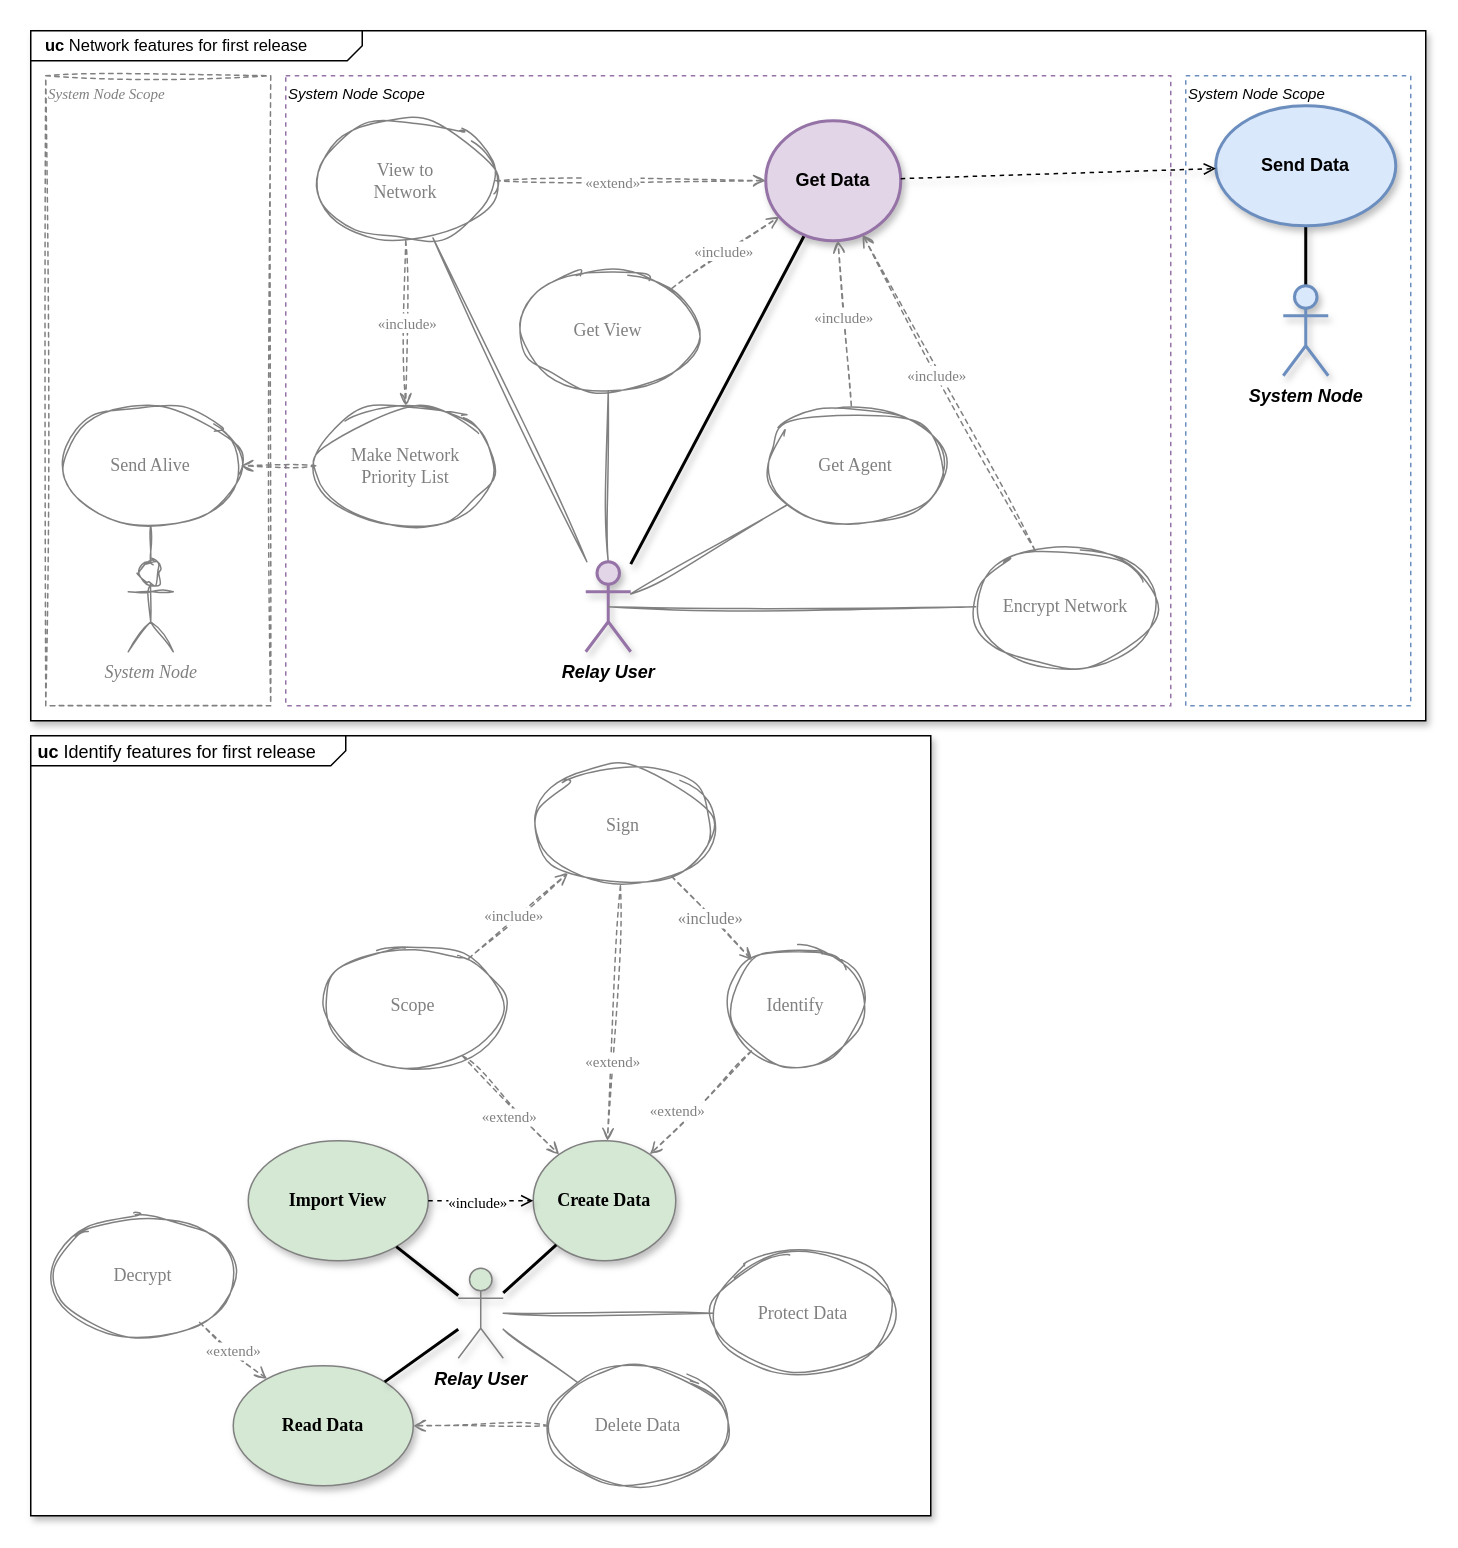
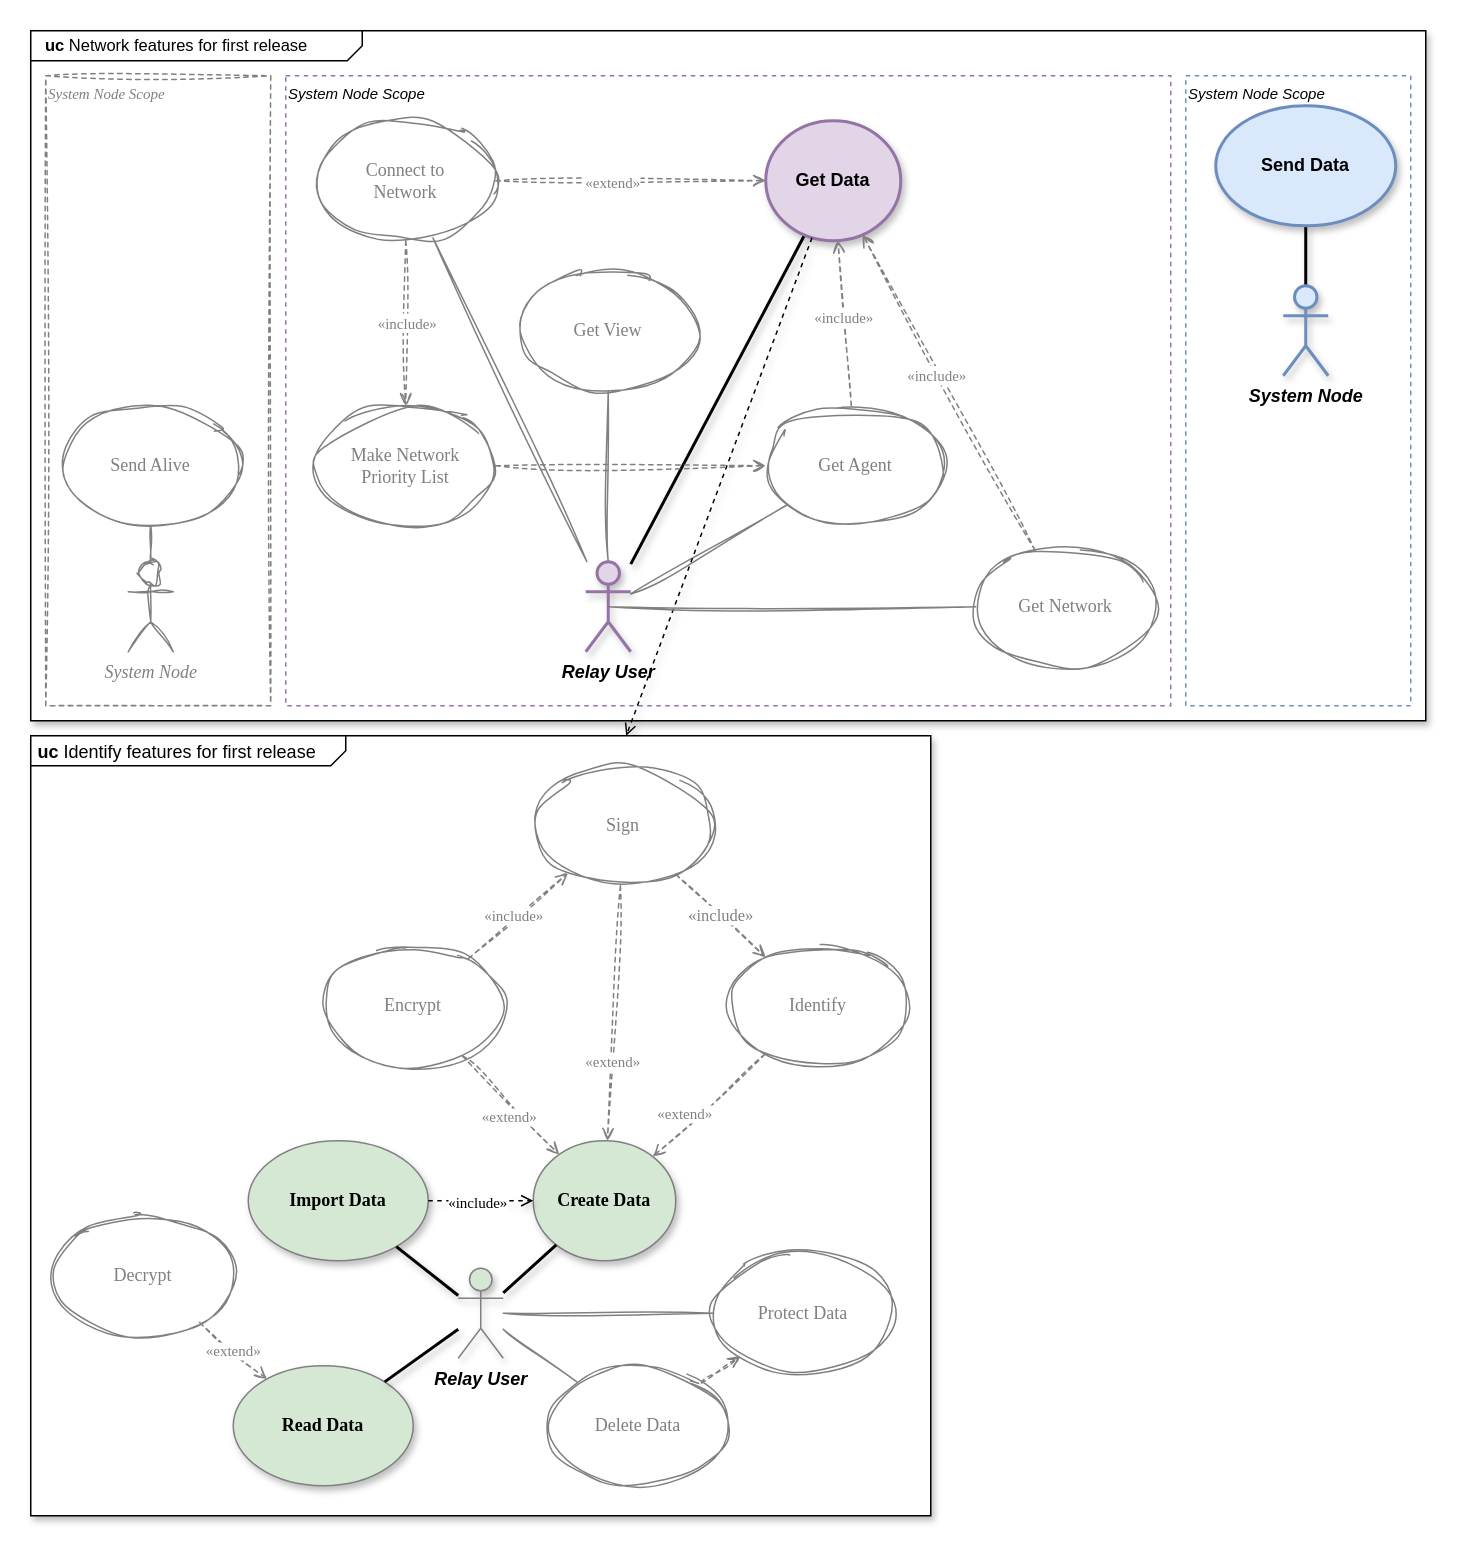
(1056, 174) -> (732, 451)
(406, 181) -> (406, 181)
(725, 253) -> none
(280, 466) -> (723, 466)
(1066, 607) -> (1066, 607)
(413, 1006) -> (413, 1006)
(796, 1006) -> (818, 1006)
(338, 1201) -> (338, 1201)
(481, 1426) -> (719, 1371)
